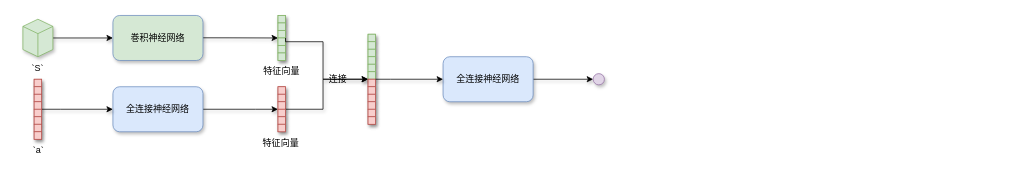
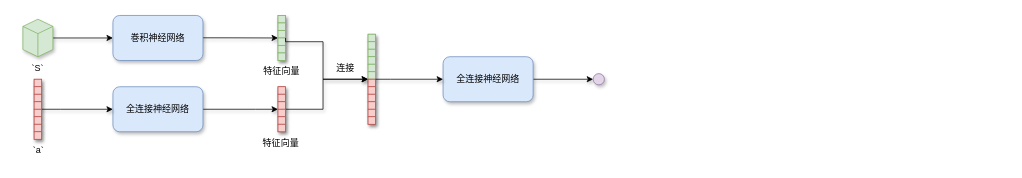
(158, 38) -> (158, 38)
(338, 79) -> (345, 68)
